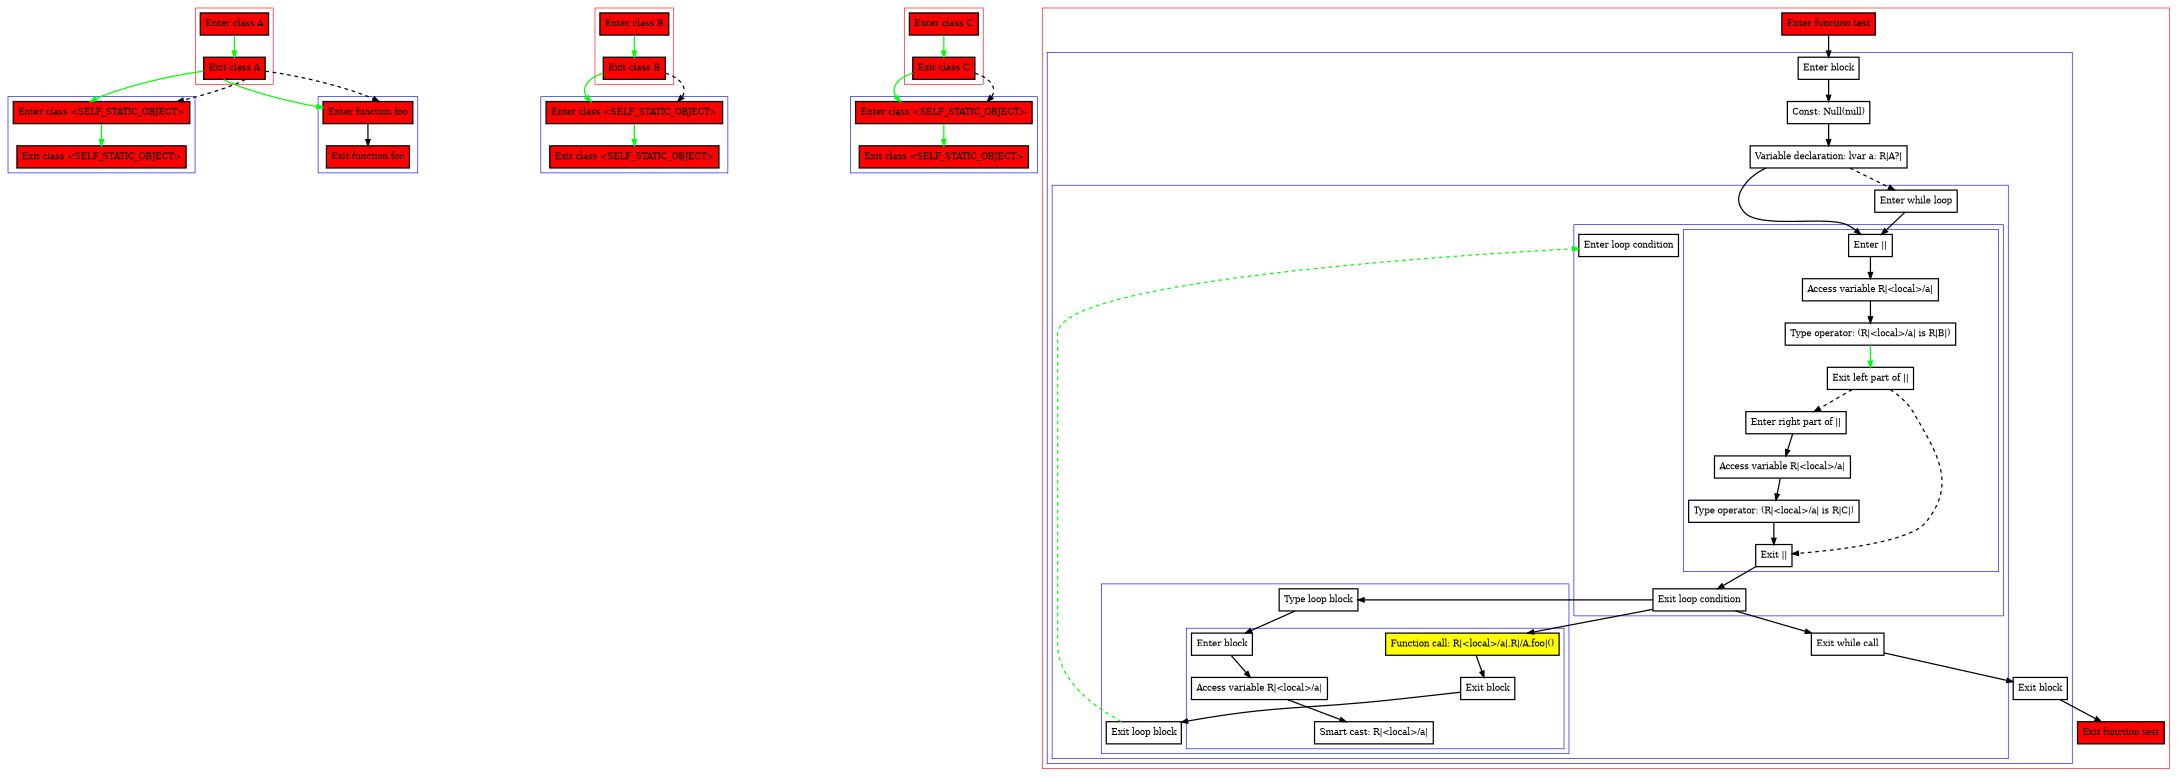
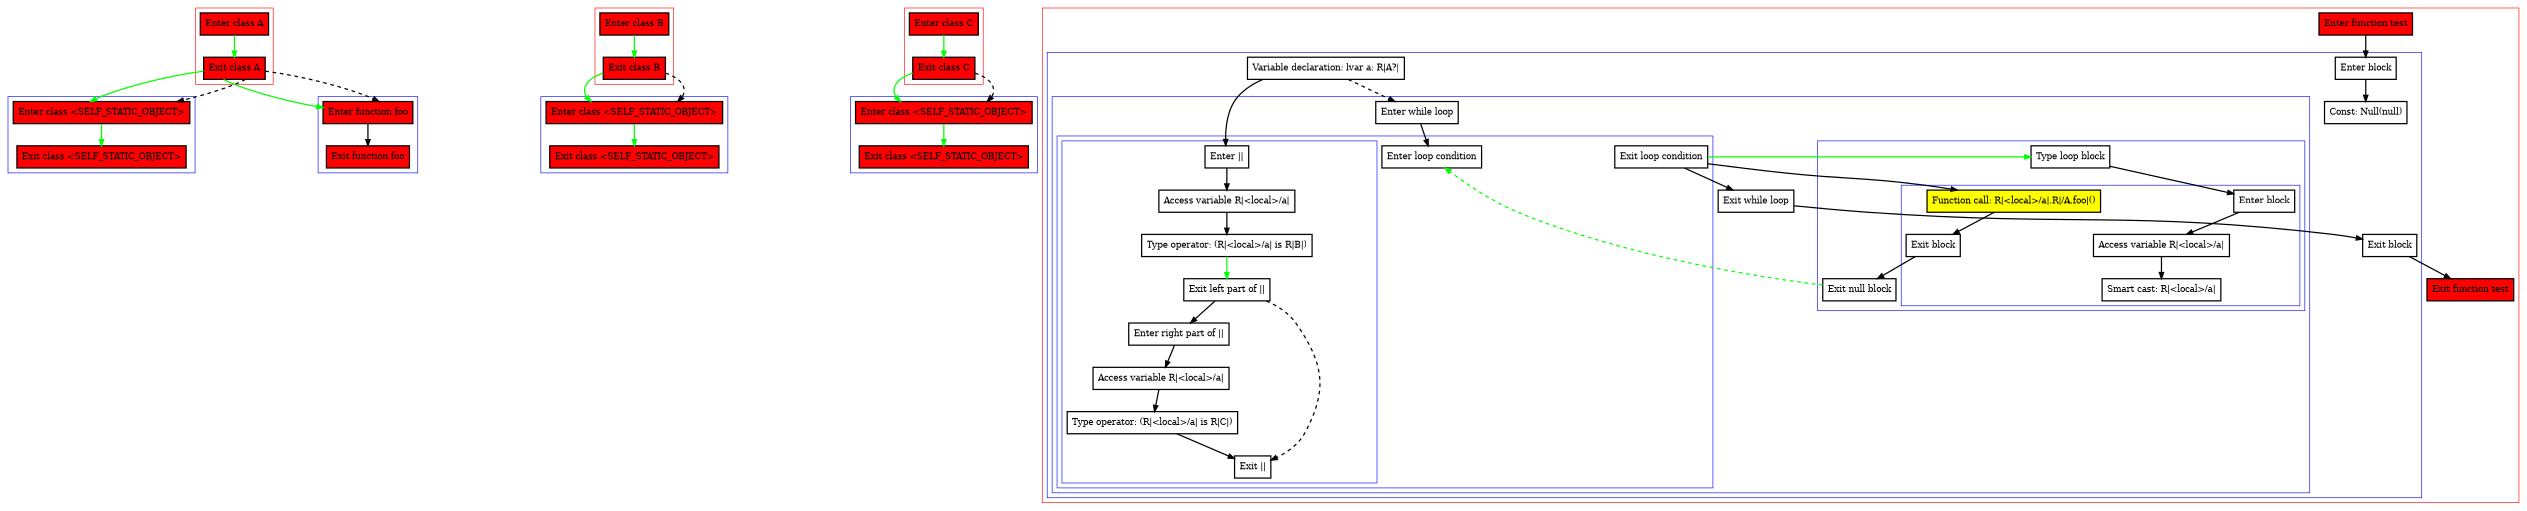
(1829, 132) -> none
(1896, 221) -> (1423, 132)
(1836, 399) -> (1205, 310)
(1739, 576) -> none
(1509, 600) -> (1866, 157)
(1848, 644) -> (1756, 201)
(1144, 733) -> (1859, 290)
